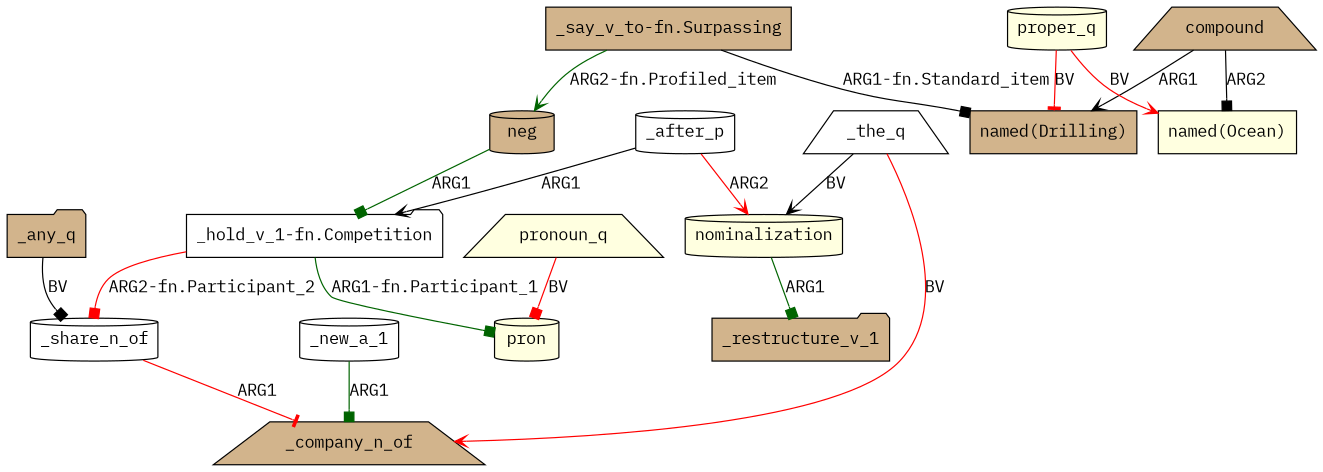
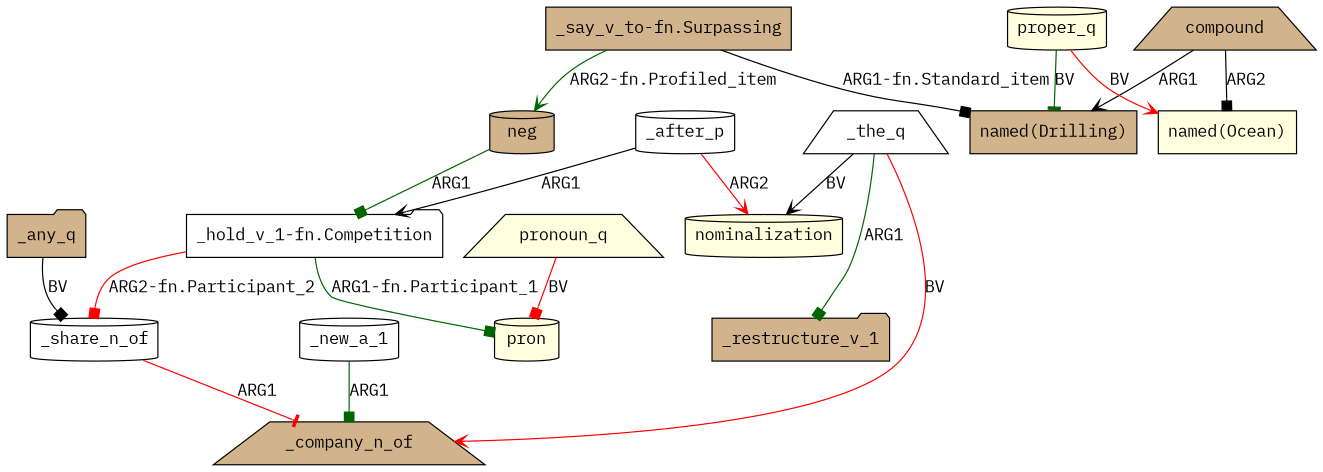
(1055, 77) -> (1055, 77)
(780, 282) -> (860, 235)
